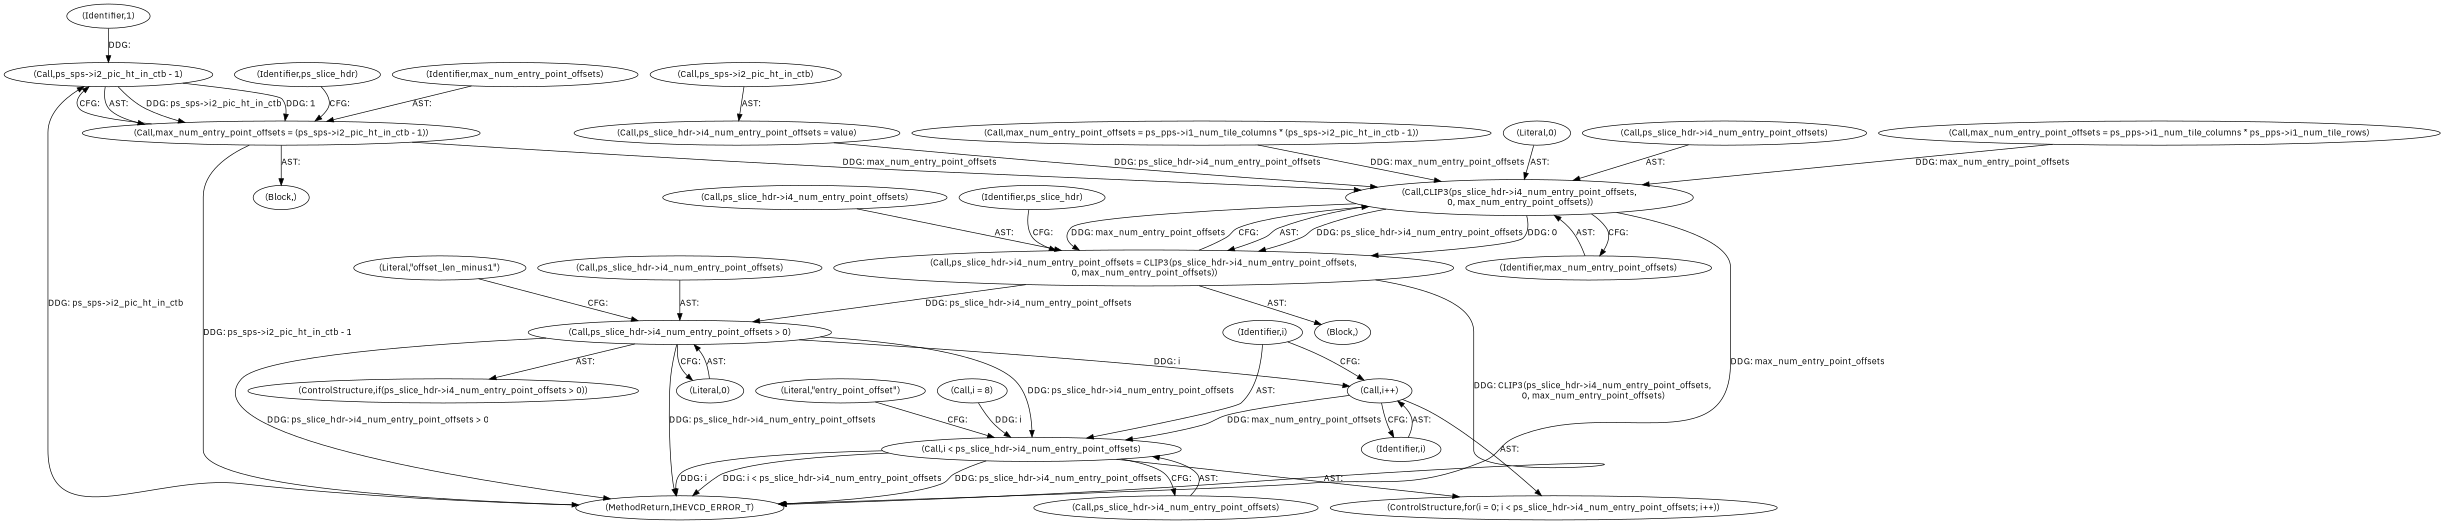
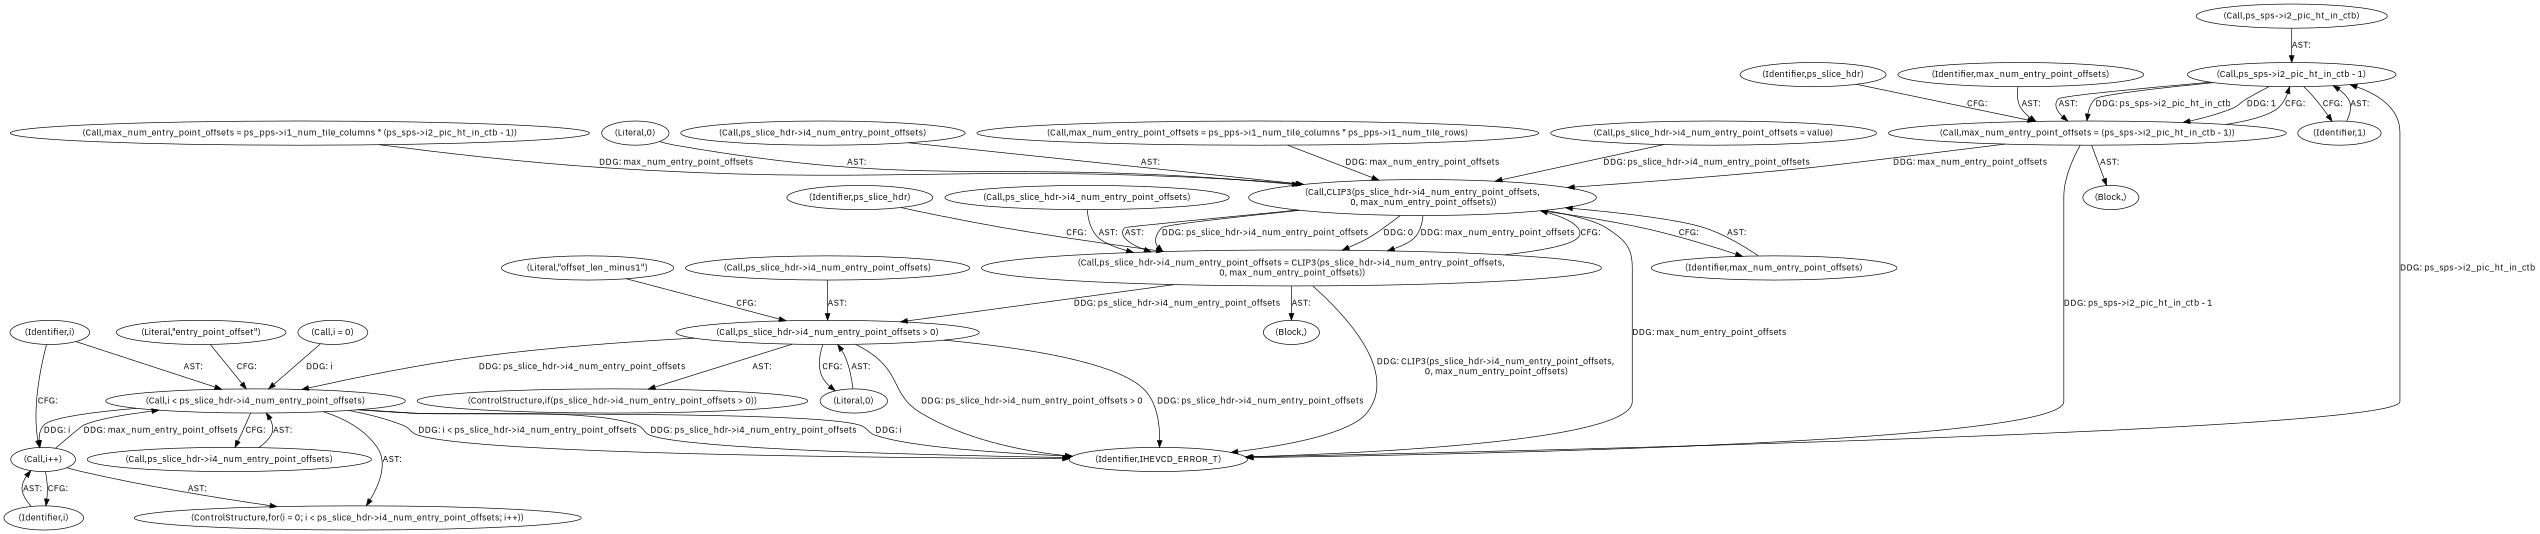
(121, 45) -> (2361, 104)
(742, 100) -> (2292, 42)
none -> (2317, 101)
(1071, 359) -> (81, 415)
(972, 391) -> (333, 332)
(680, 508) -> (1158, 459)
